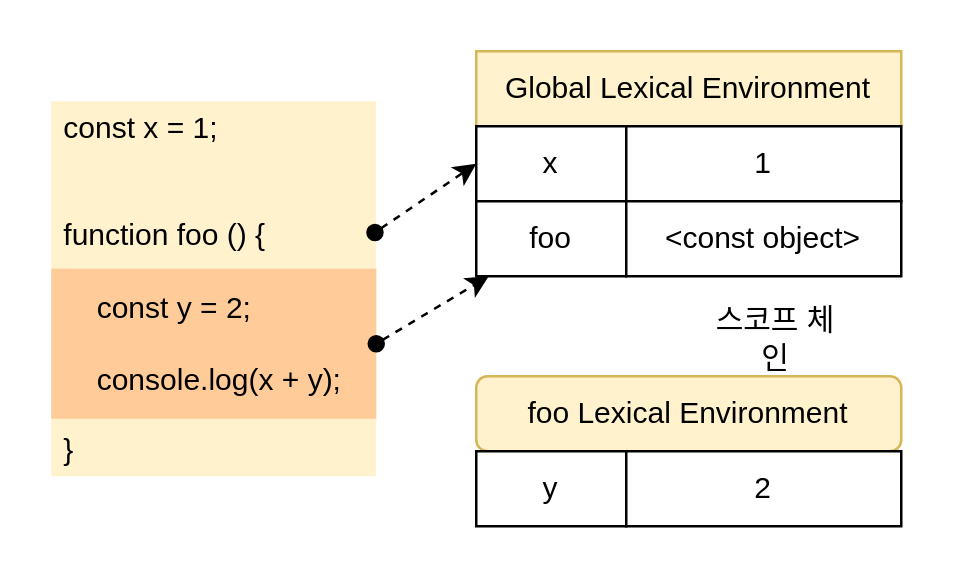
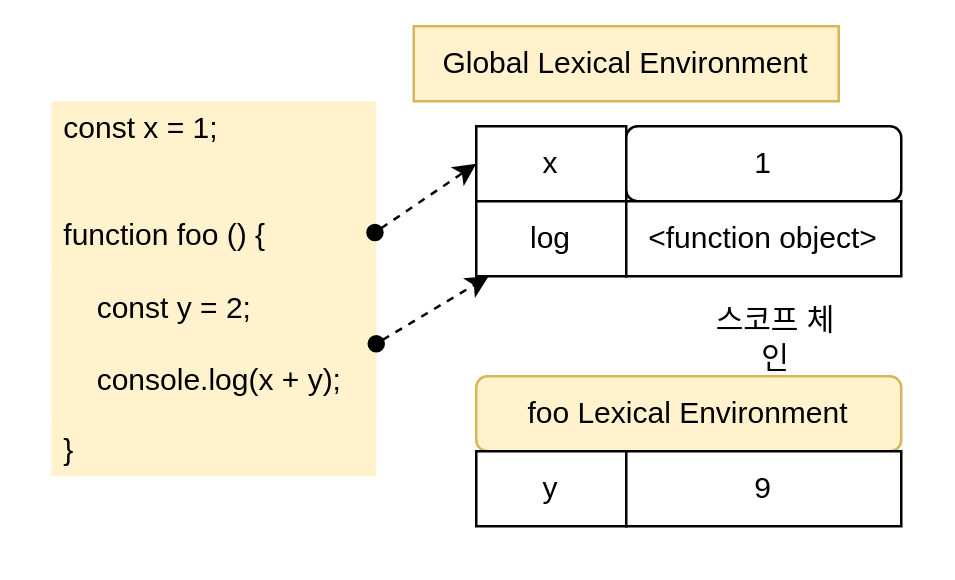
(689, 89) -> (626, 64)
(764, 164) -> (764, 164)
(551, 239) -> (551, 239)
(764, 239) -> (764, 239)
(214, 344) -> (214, 344)
(764, 489) -> (764, 489)
